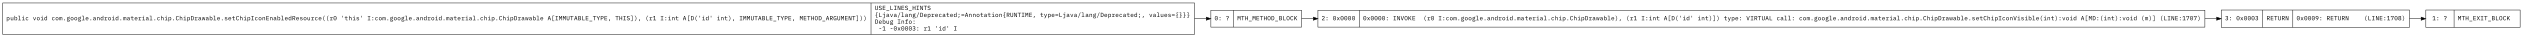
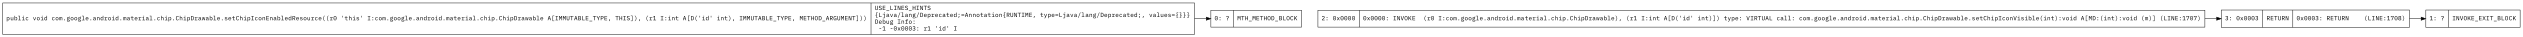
(2351, 18) -> (2351, 18)
(2484, 18) -> (2484, 18)
(1307, 19) -> none
